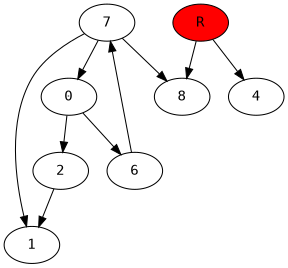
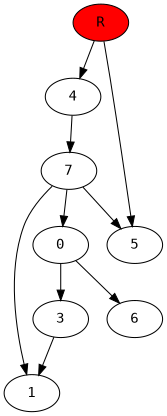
(182, 97) -> (135, 245)
(122, 102) -> (71, 129)
(61, 171) -> (61, 319)
